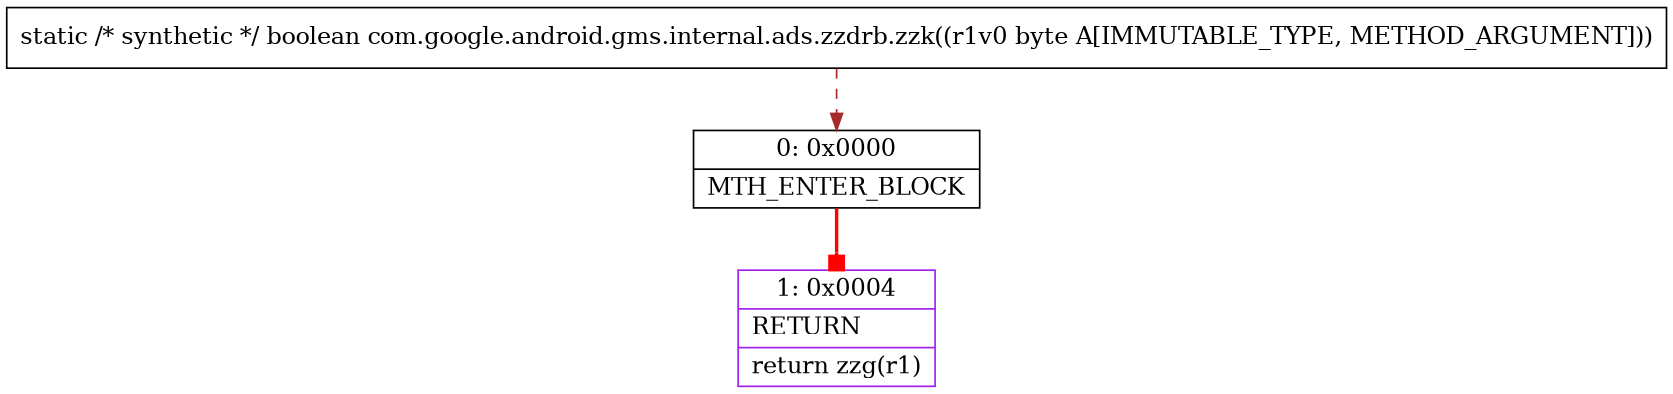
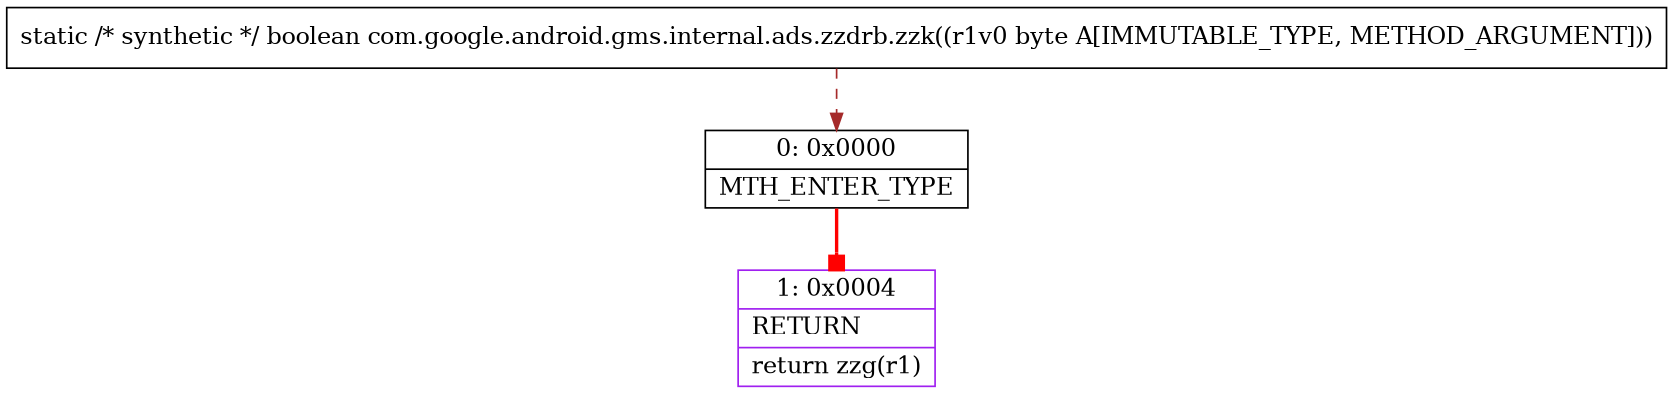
(837, 188) -> (837, 188)
